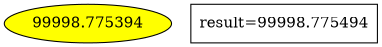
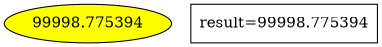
(284, 24) -> (284, 24)
